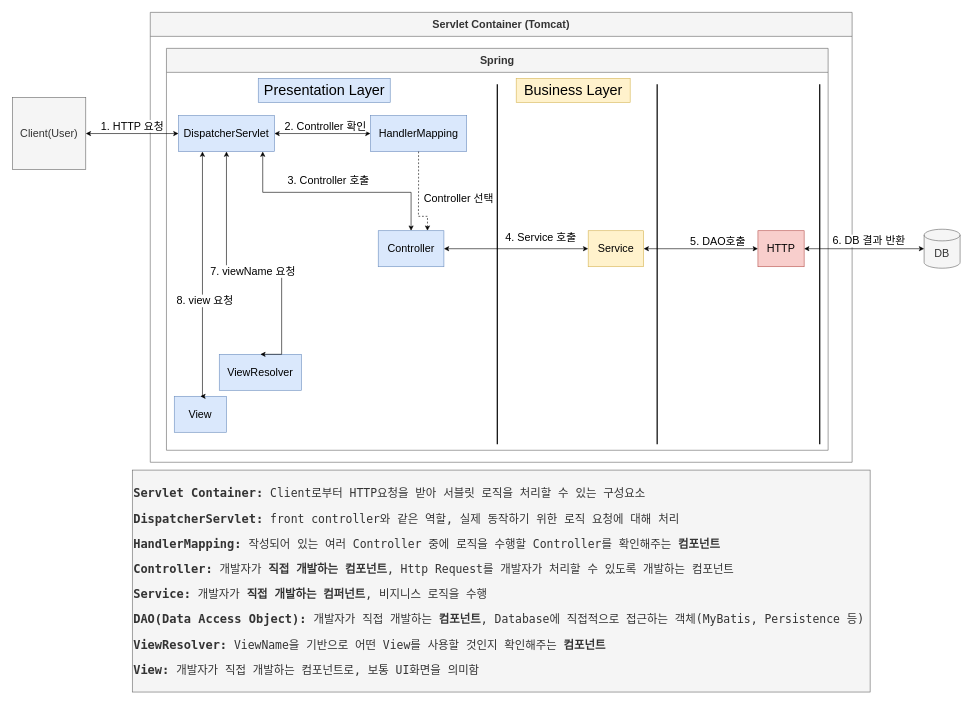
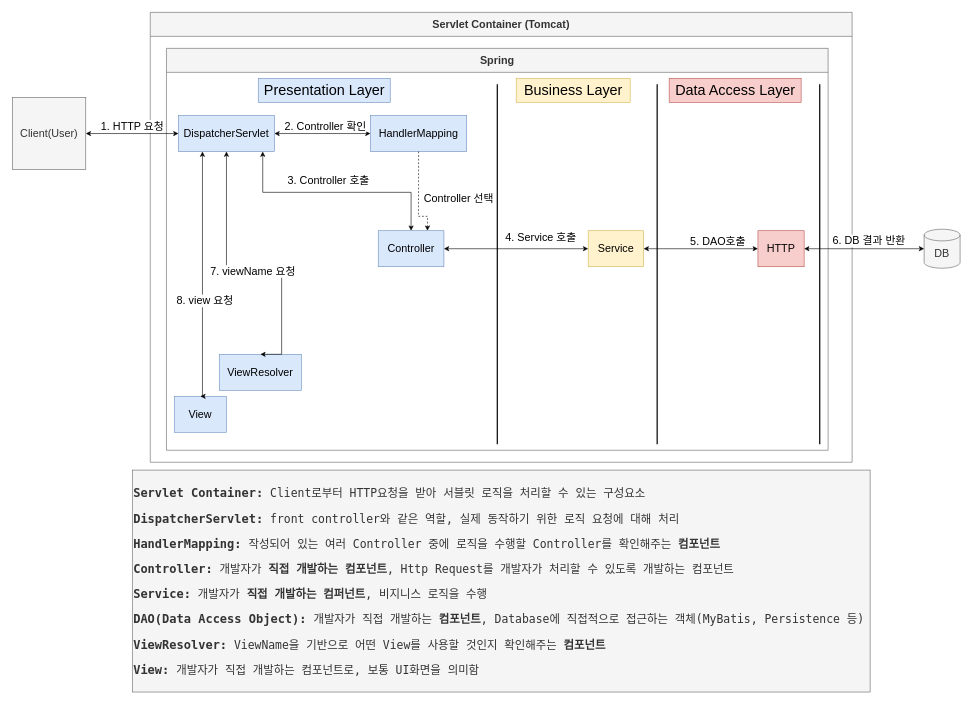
none -> (735, 90)
